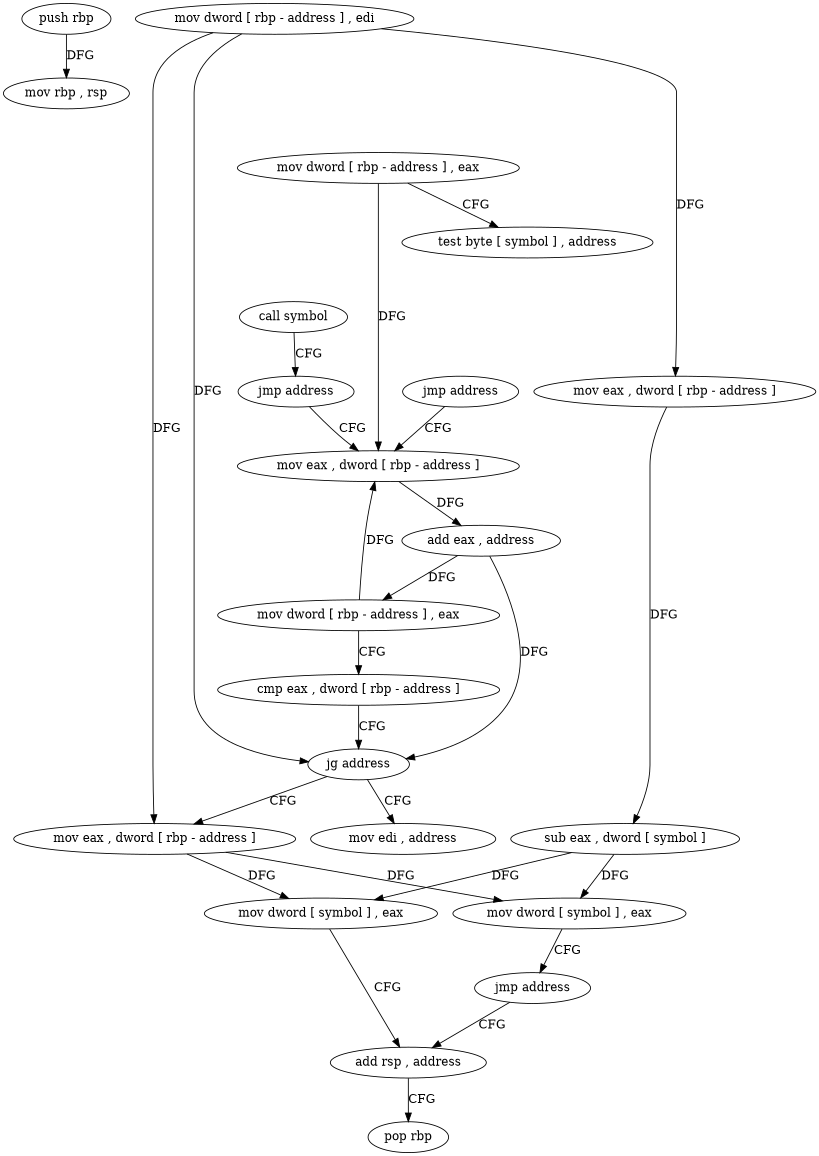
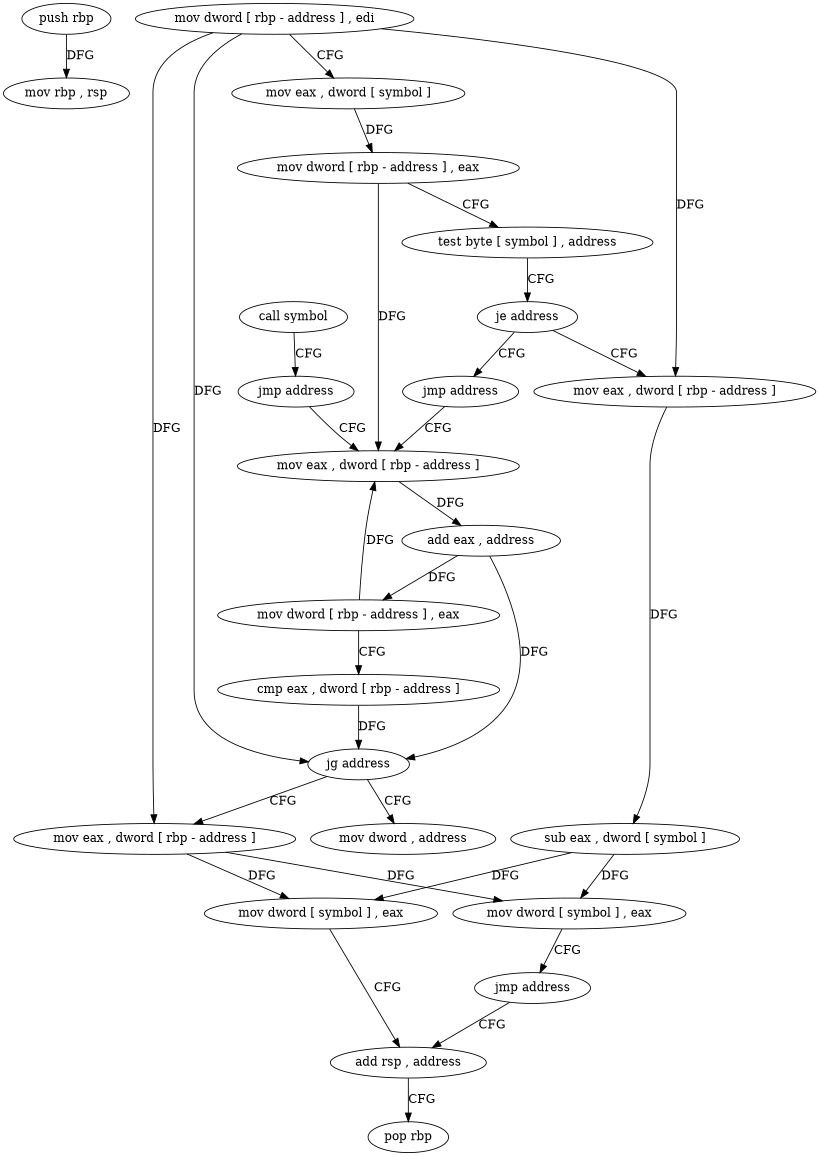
none -> (348, 93)
none -> (527, 317)
(372, 727) -> (372, 727)
(403, 839) -> (403, 839)
